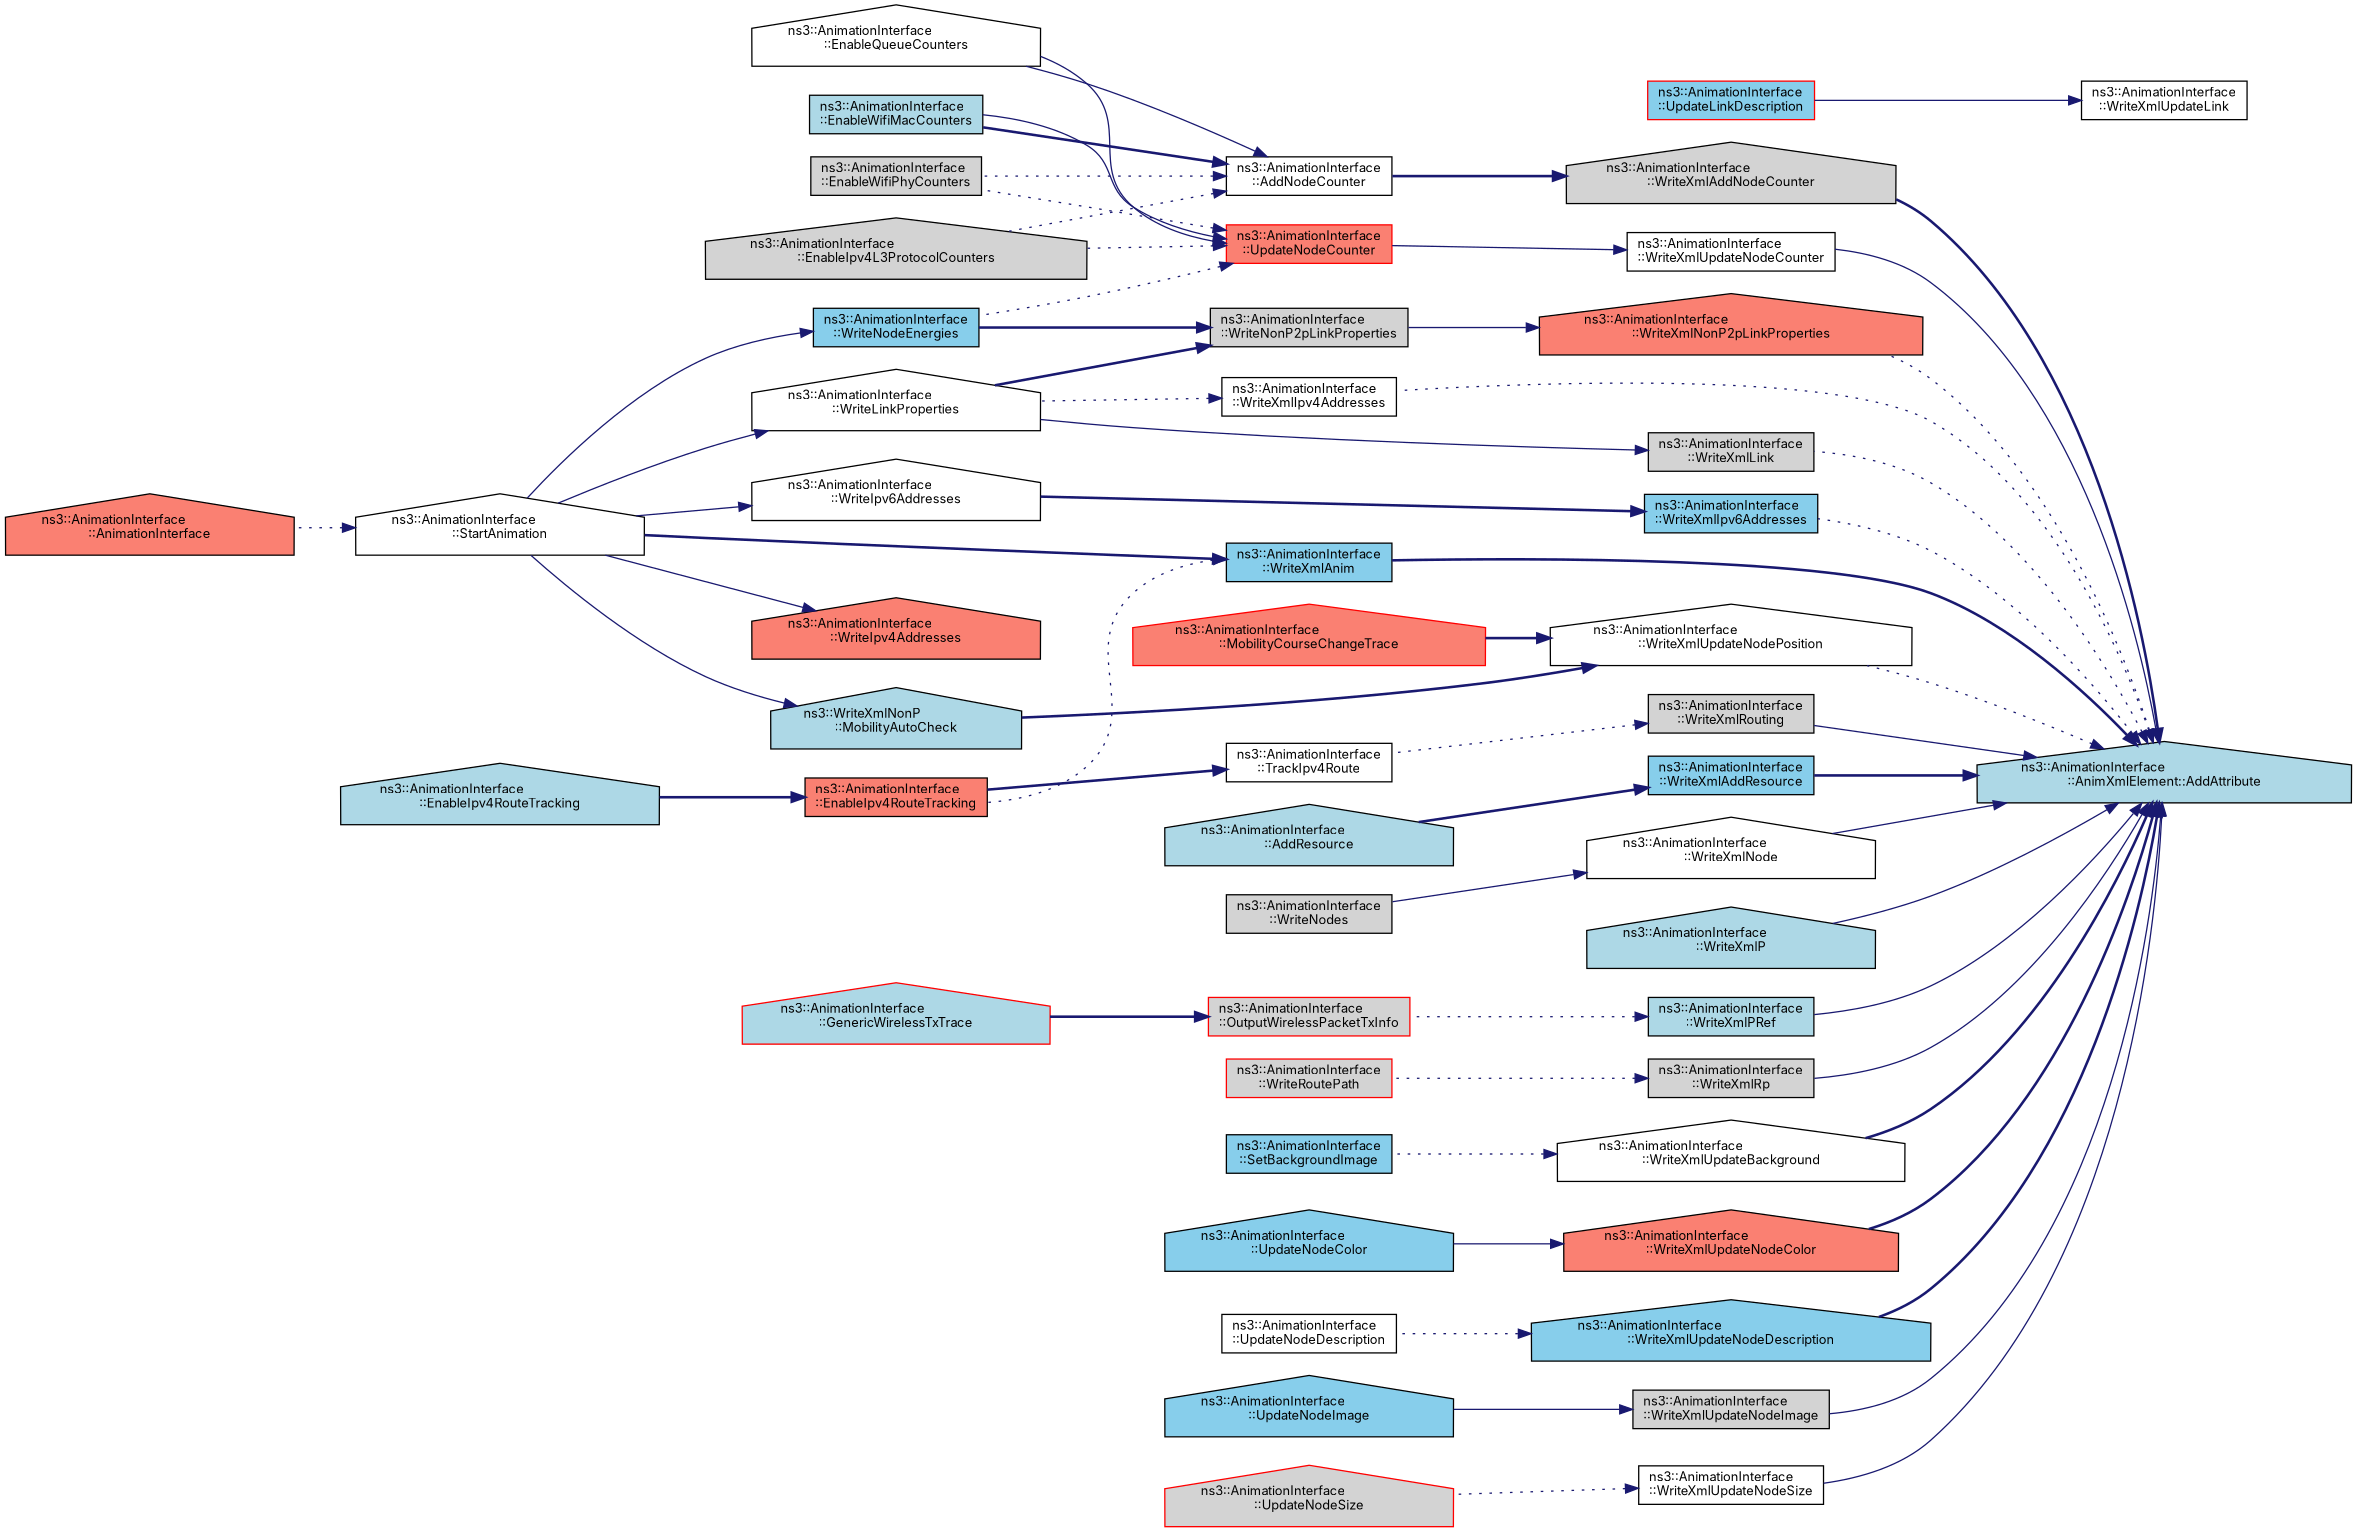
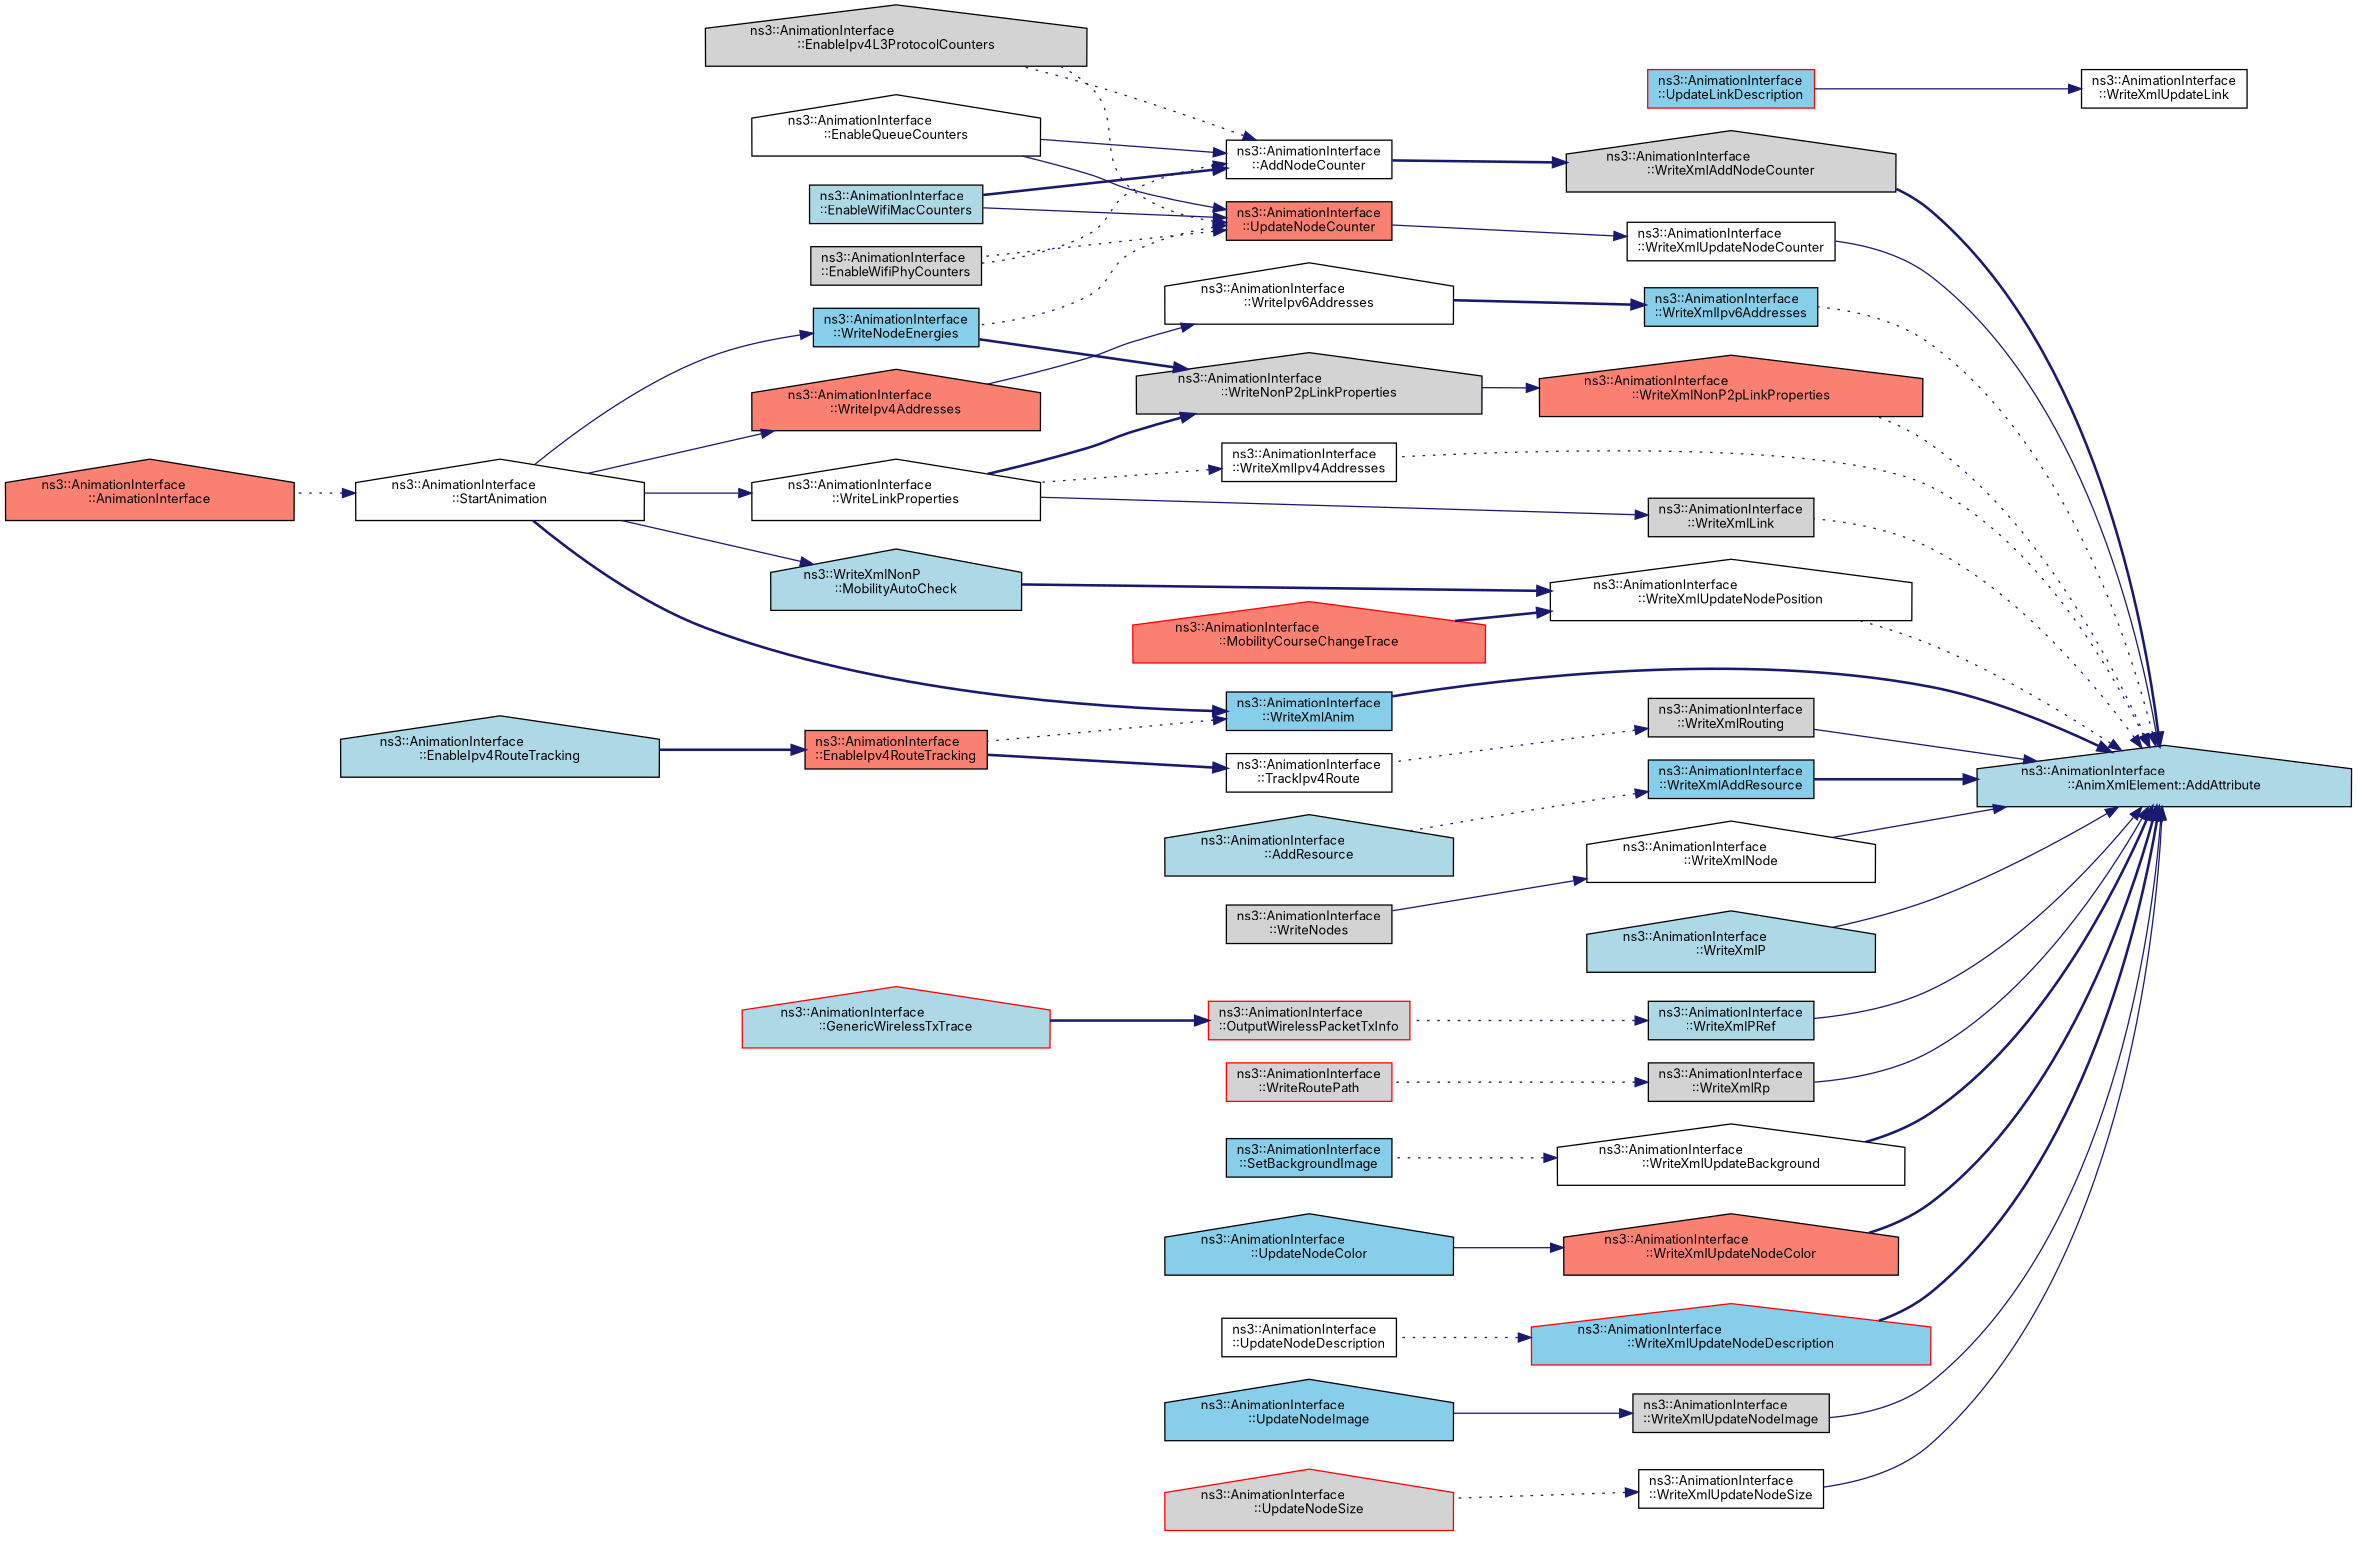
(1309, 244) -> (1309, 221)
(1309, 327) -> (1309, 387)
(687, 511) -> (1076, 362)
(1527, 806) -> (1523, 811)
(1731, 1334) -> (1731, 1337)
